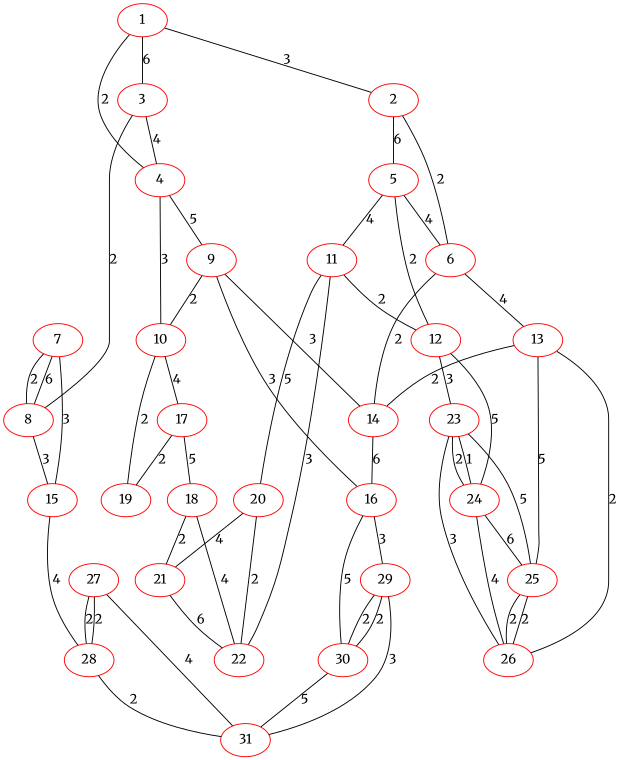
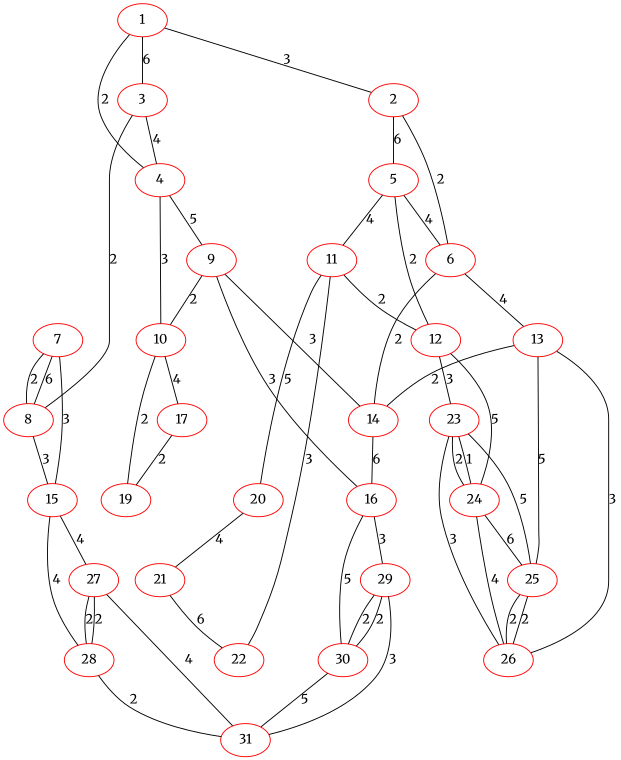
(192, 500) -> none
(613, 500) -> (613, 500)
none -> (73, 540)
(249, 580) -> none
